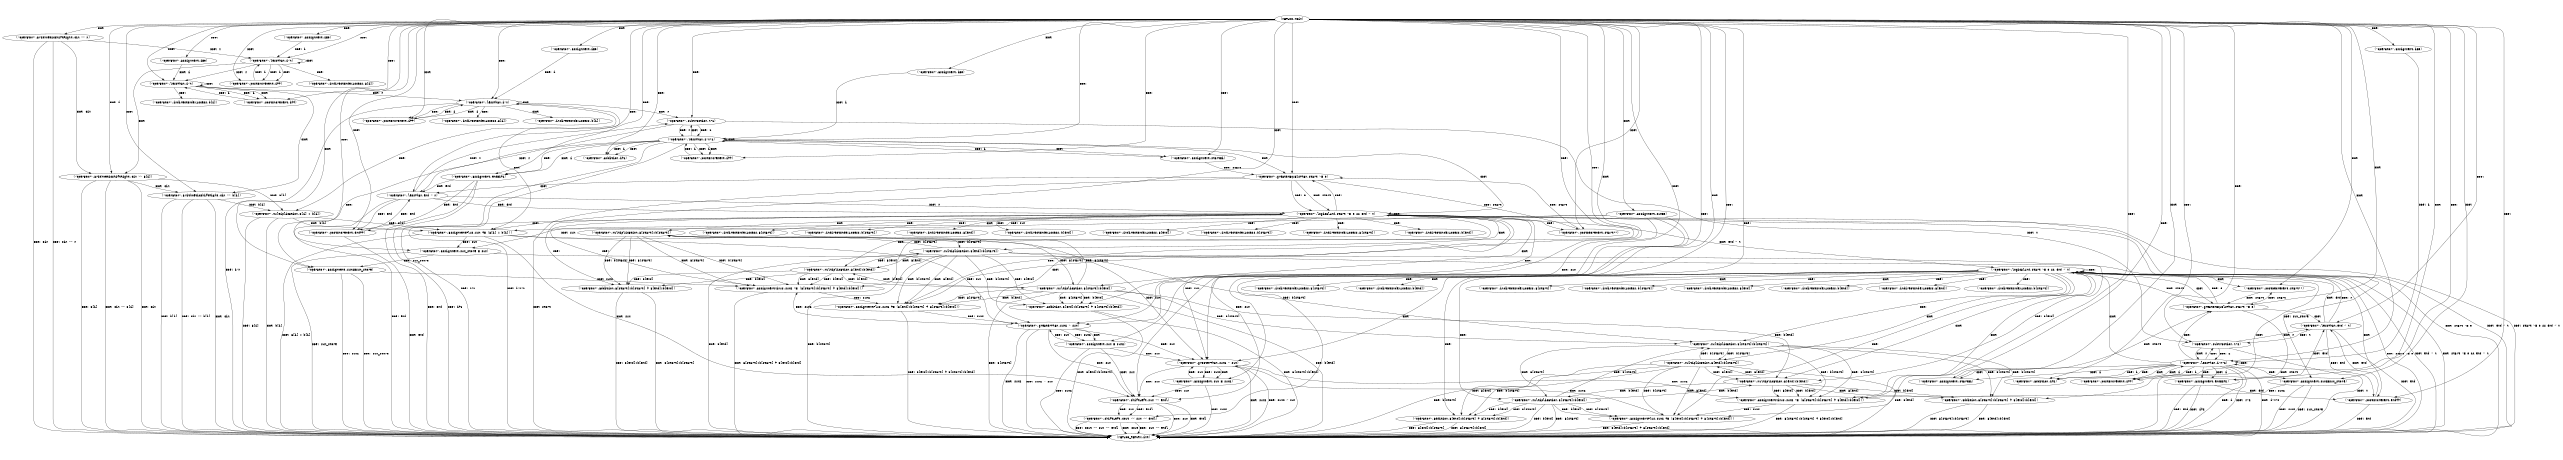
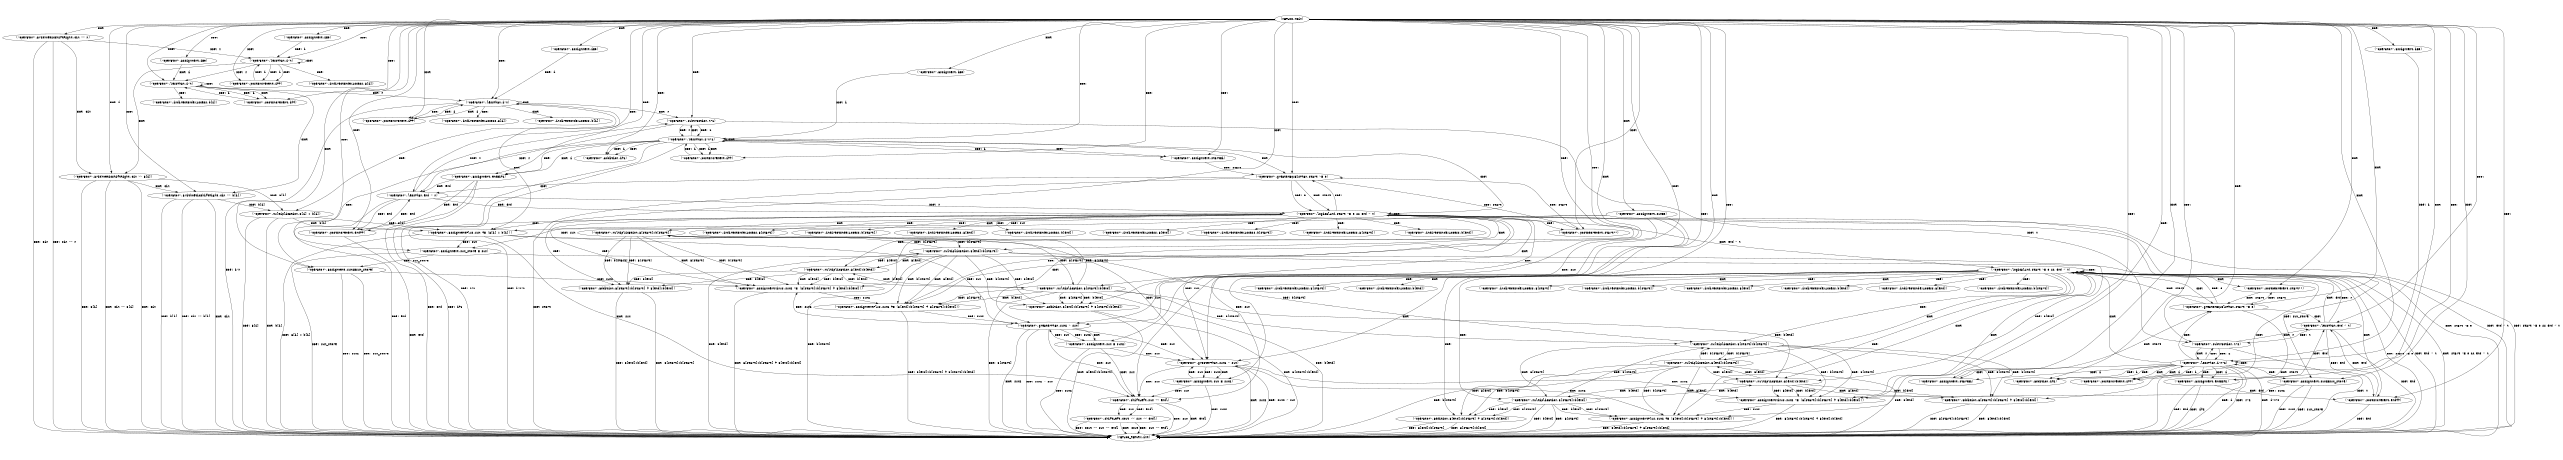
(1664, 273) -> none
